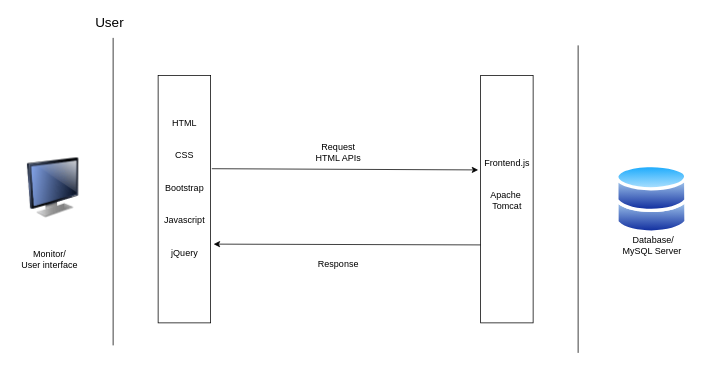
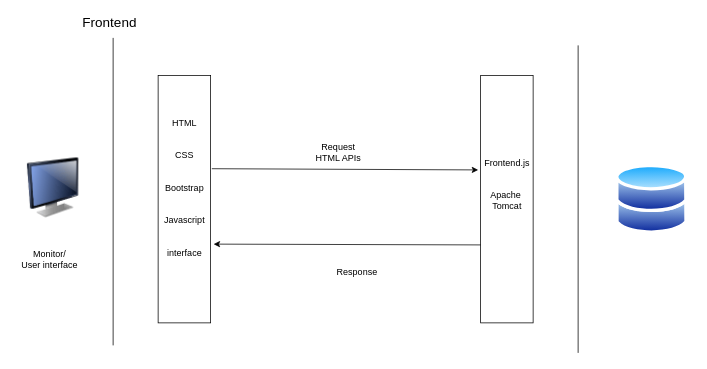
(110, 23) -> (110, 23)
(185, 188) -> (185, 188)
(653, 246) -> none
(338, 265) -> (357, 272)
